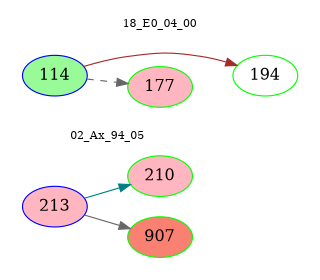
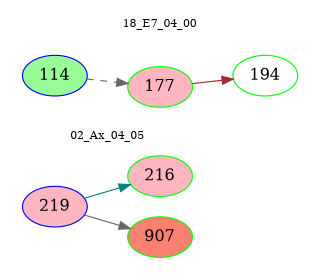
(160, 24) -> (160, 24)
(155, 53) -> (207, 82)
(107, 136) -> (107, 136)
(160, 176) -> (160, 176)
(55, 207) -> (55, 207)
